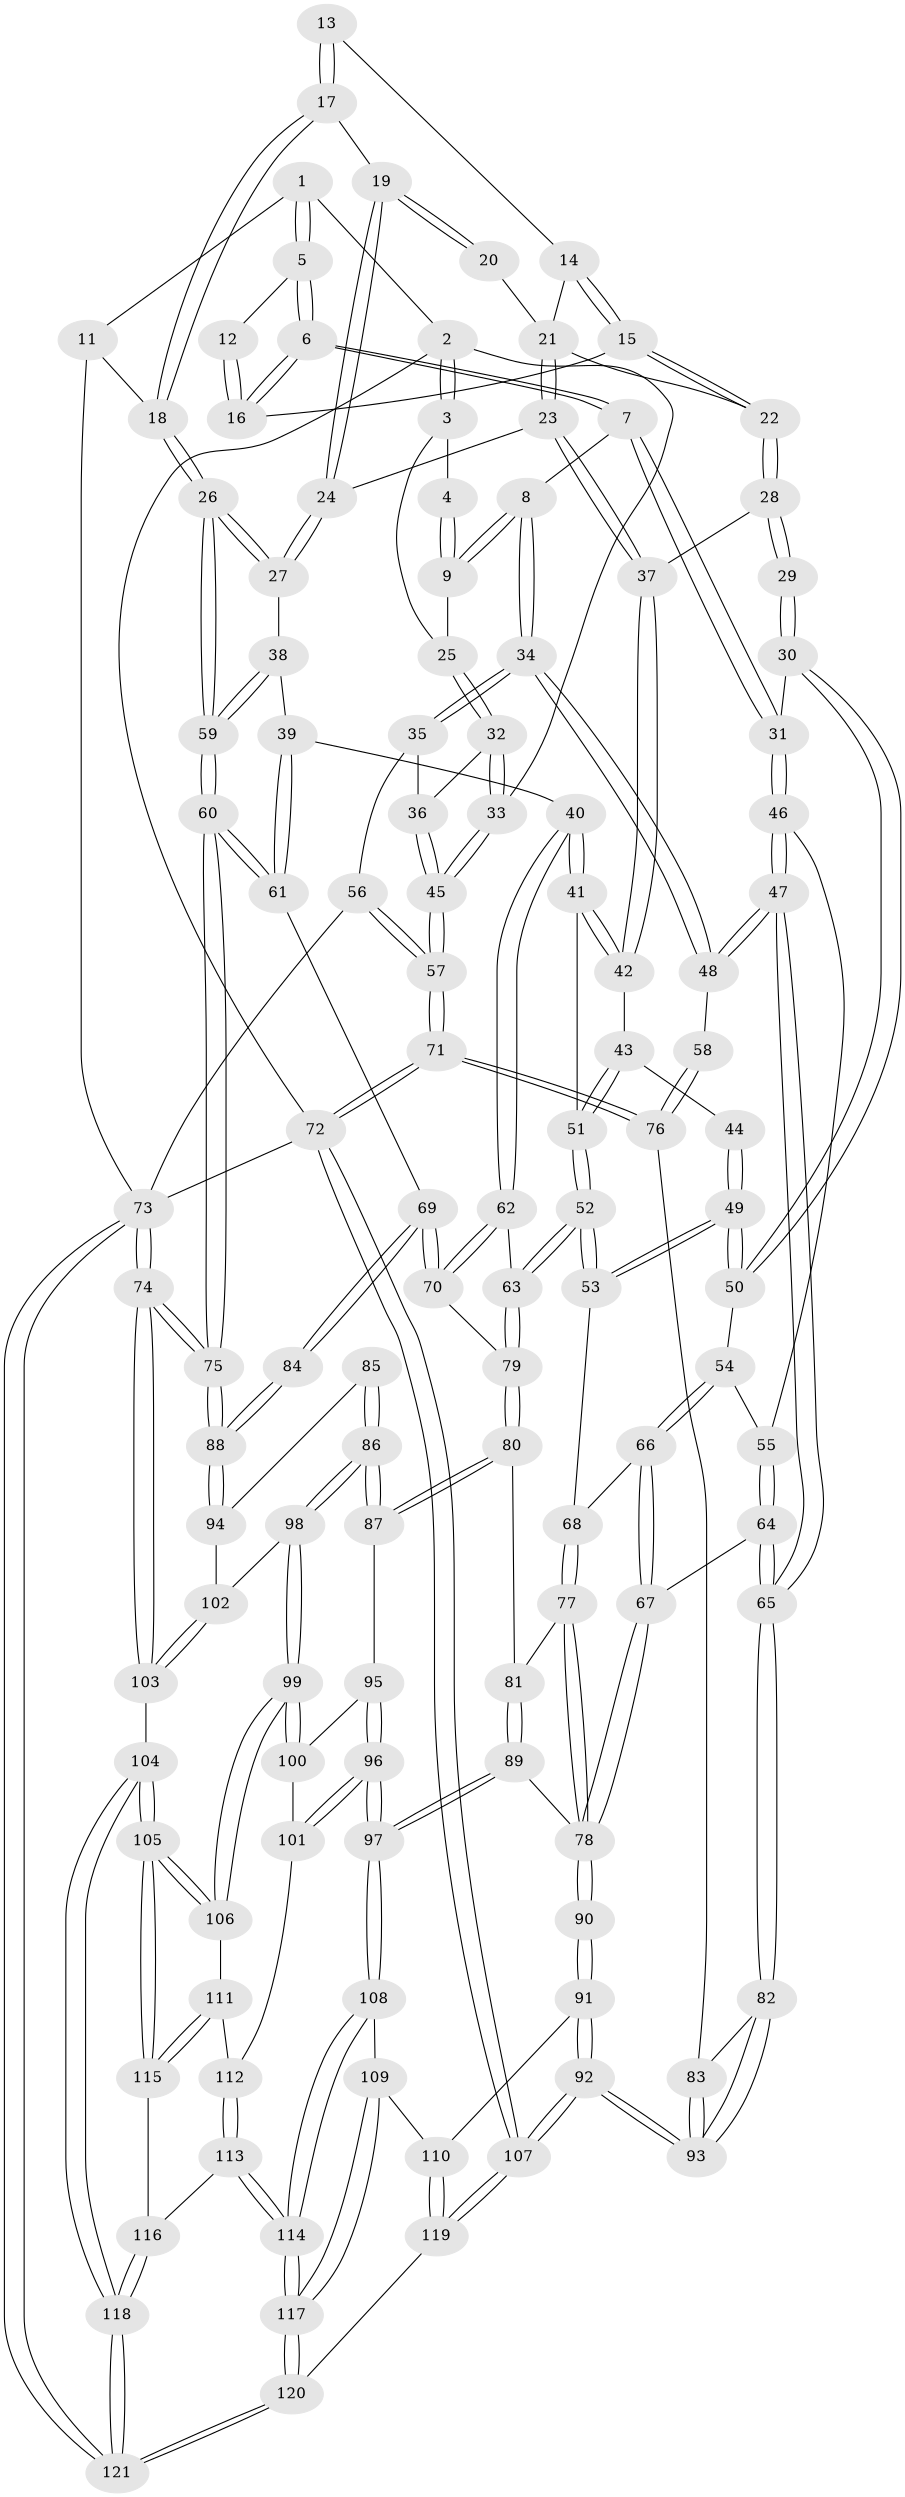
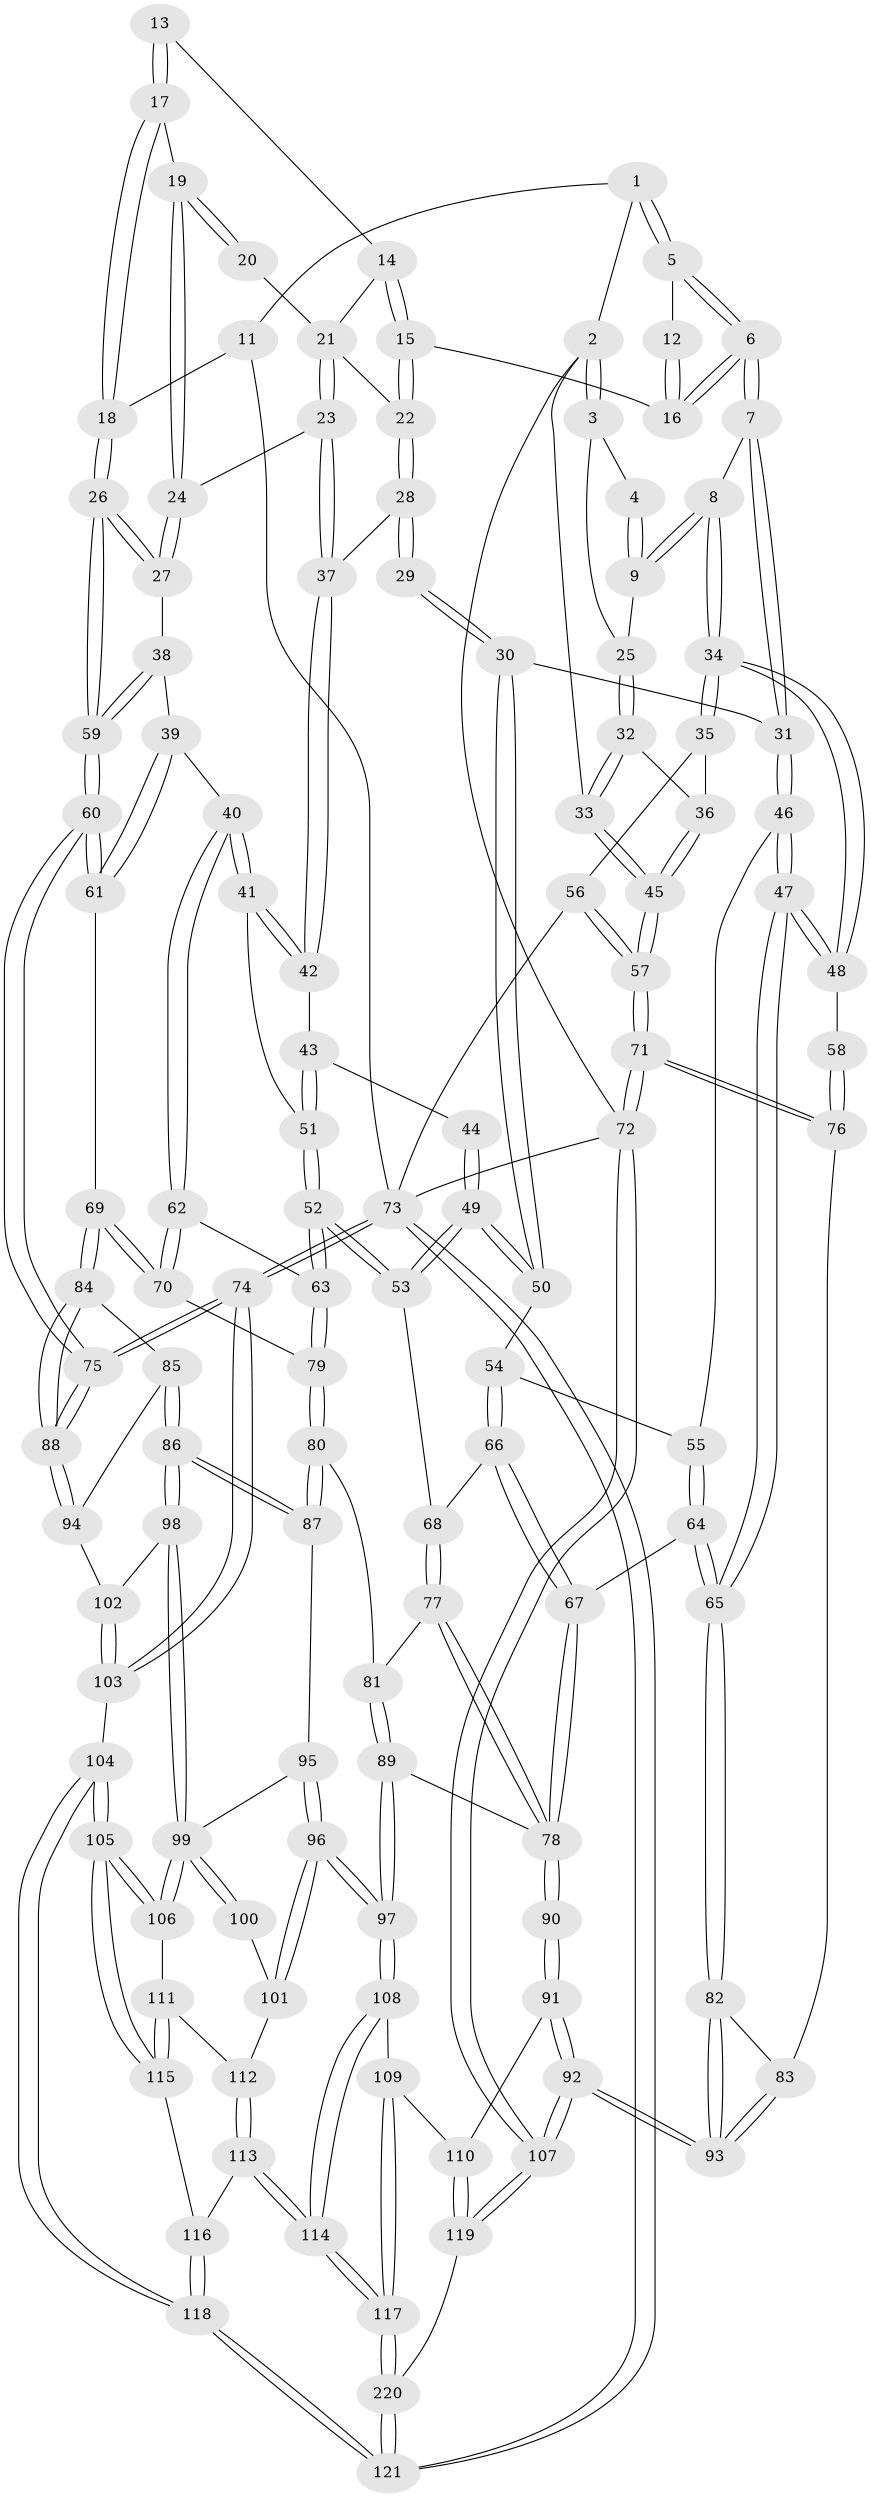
none -> (128, 1328)
(334, 1723) -> (245, 1802)
(292, 2394) -> (388, 2394)
